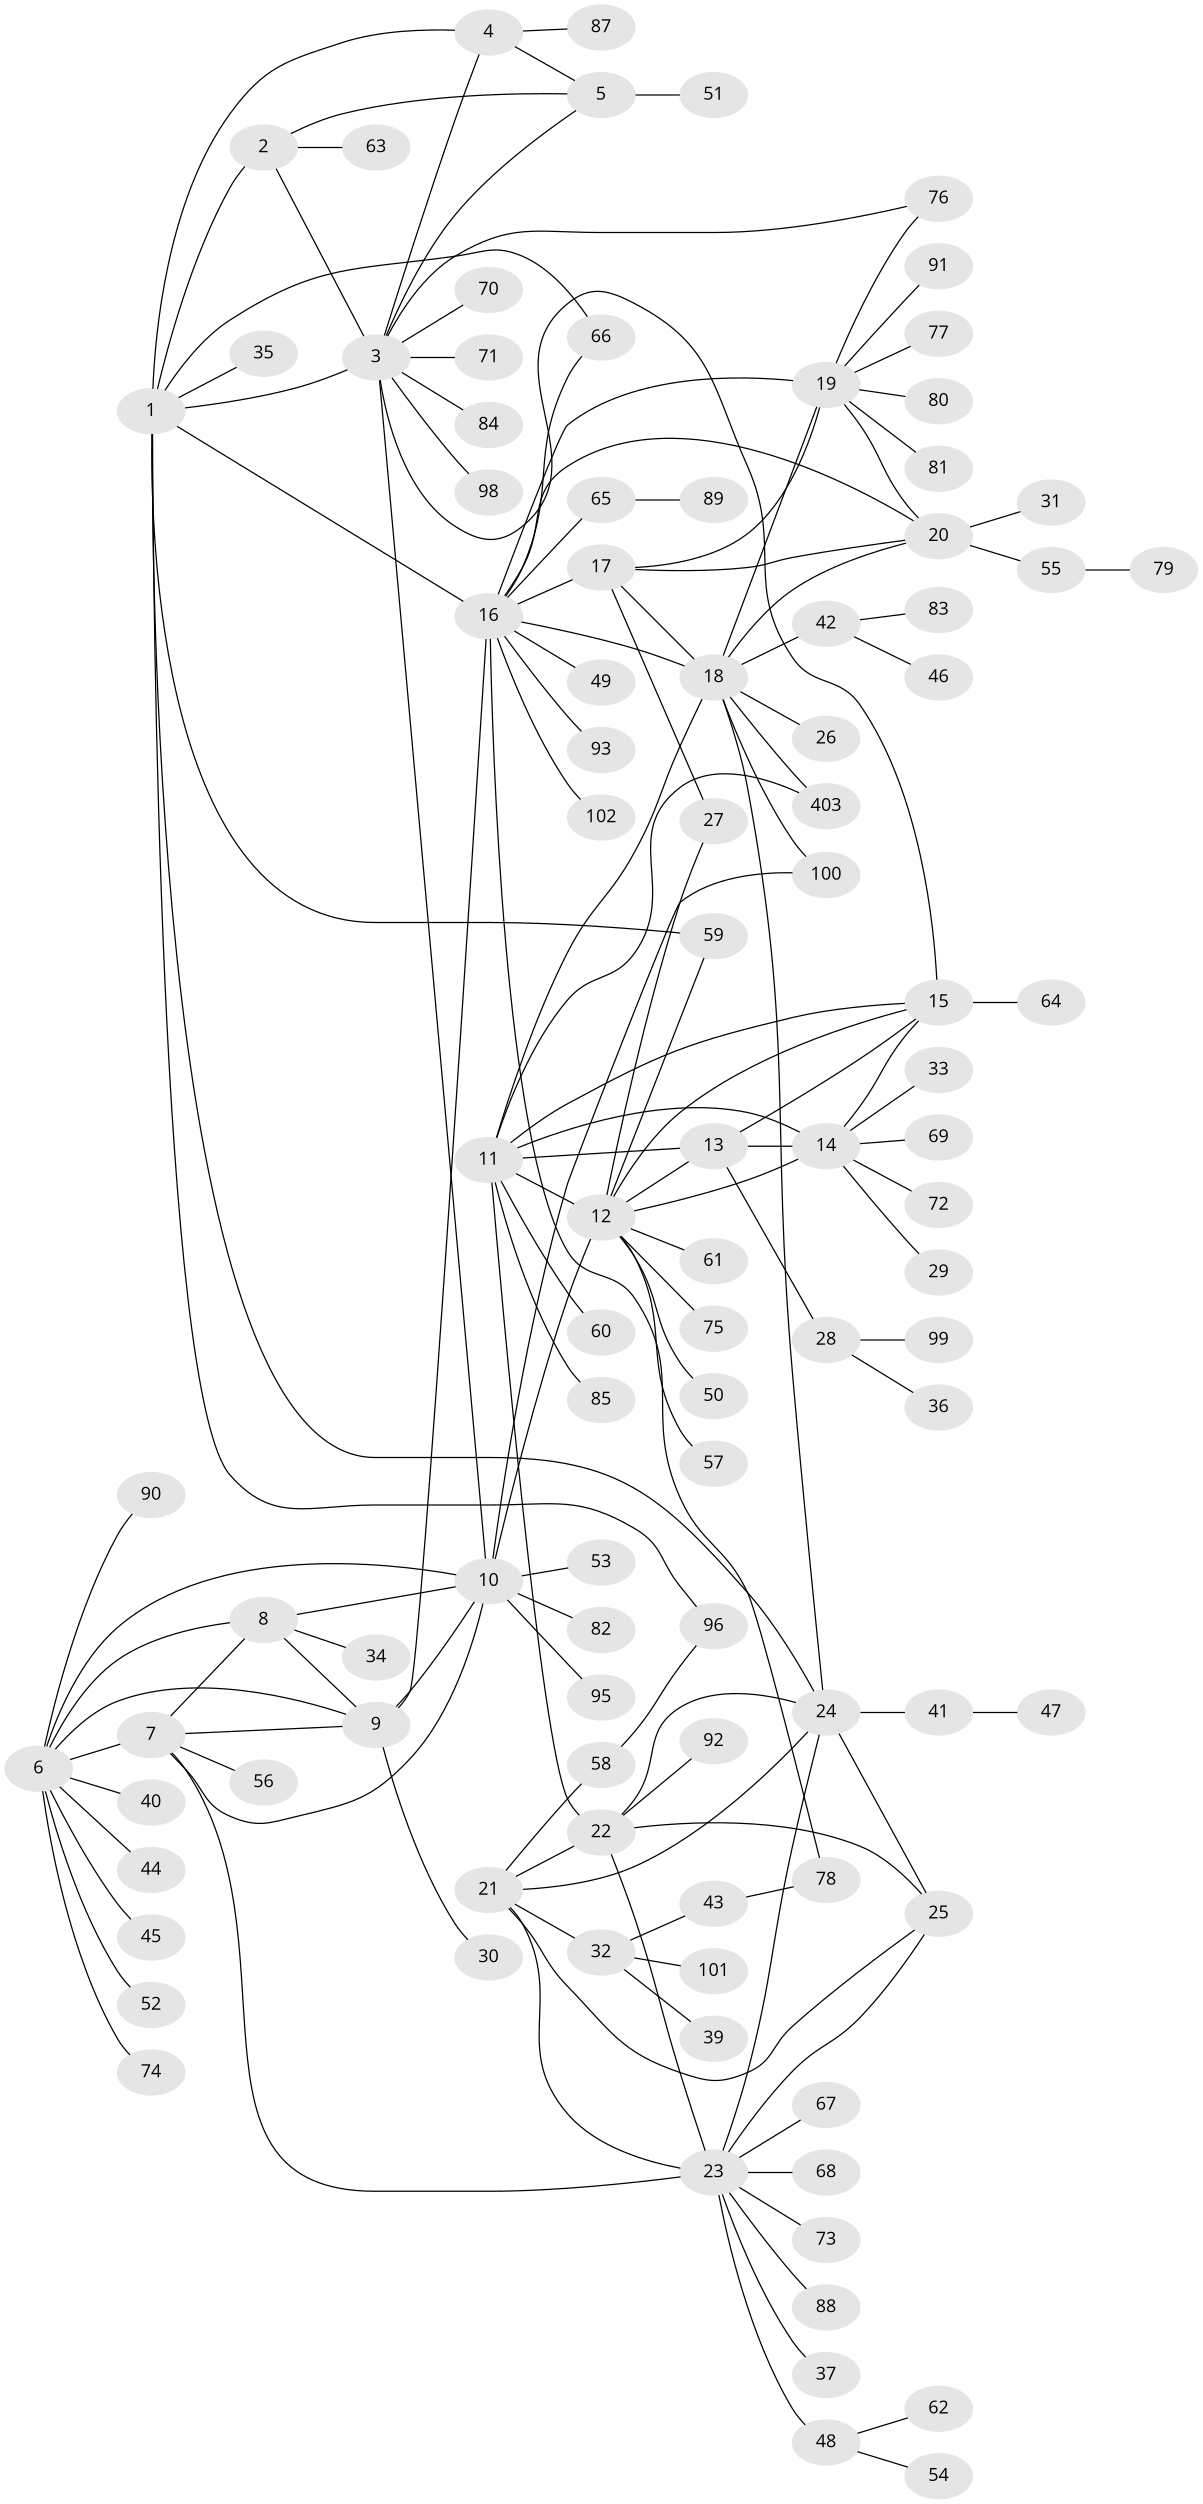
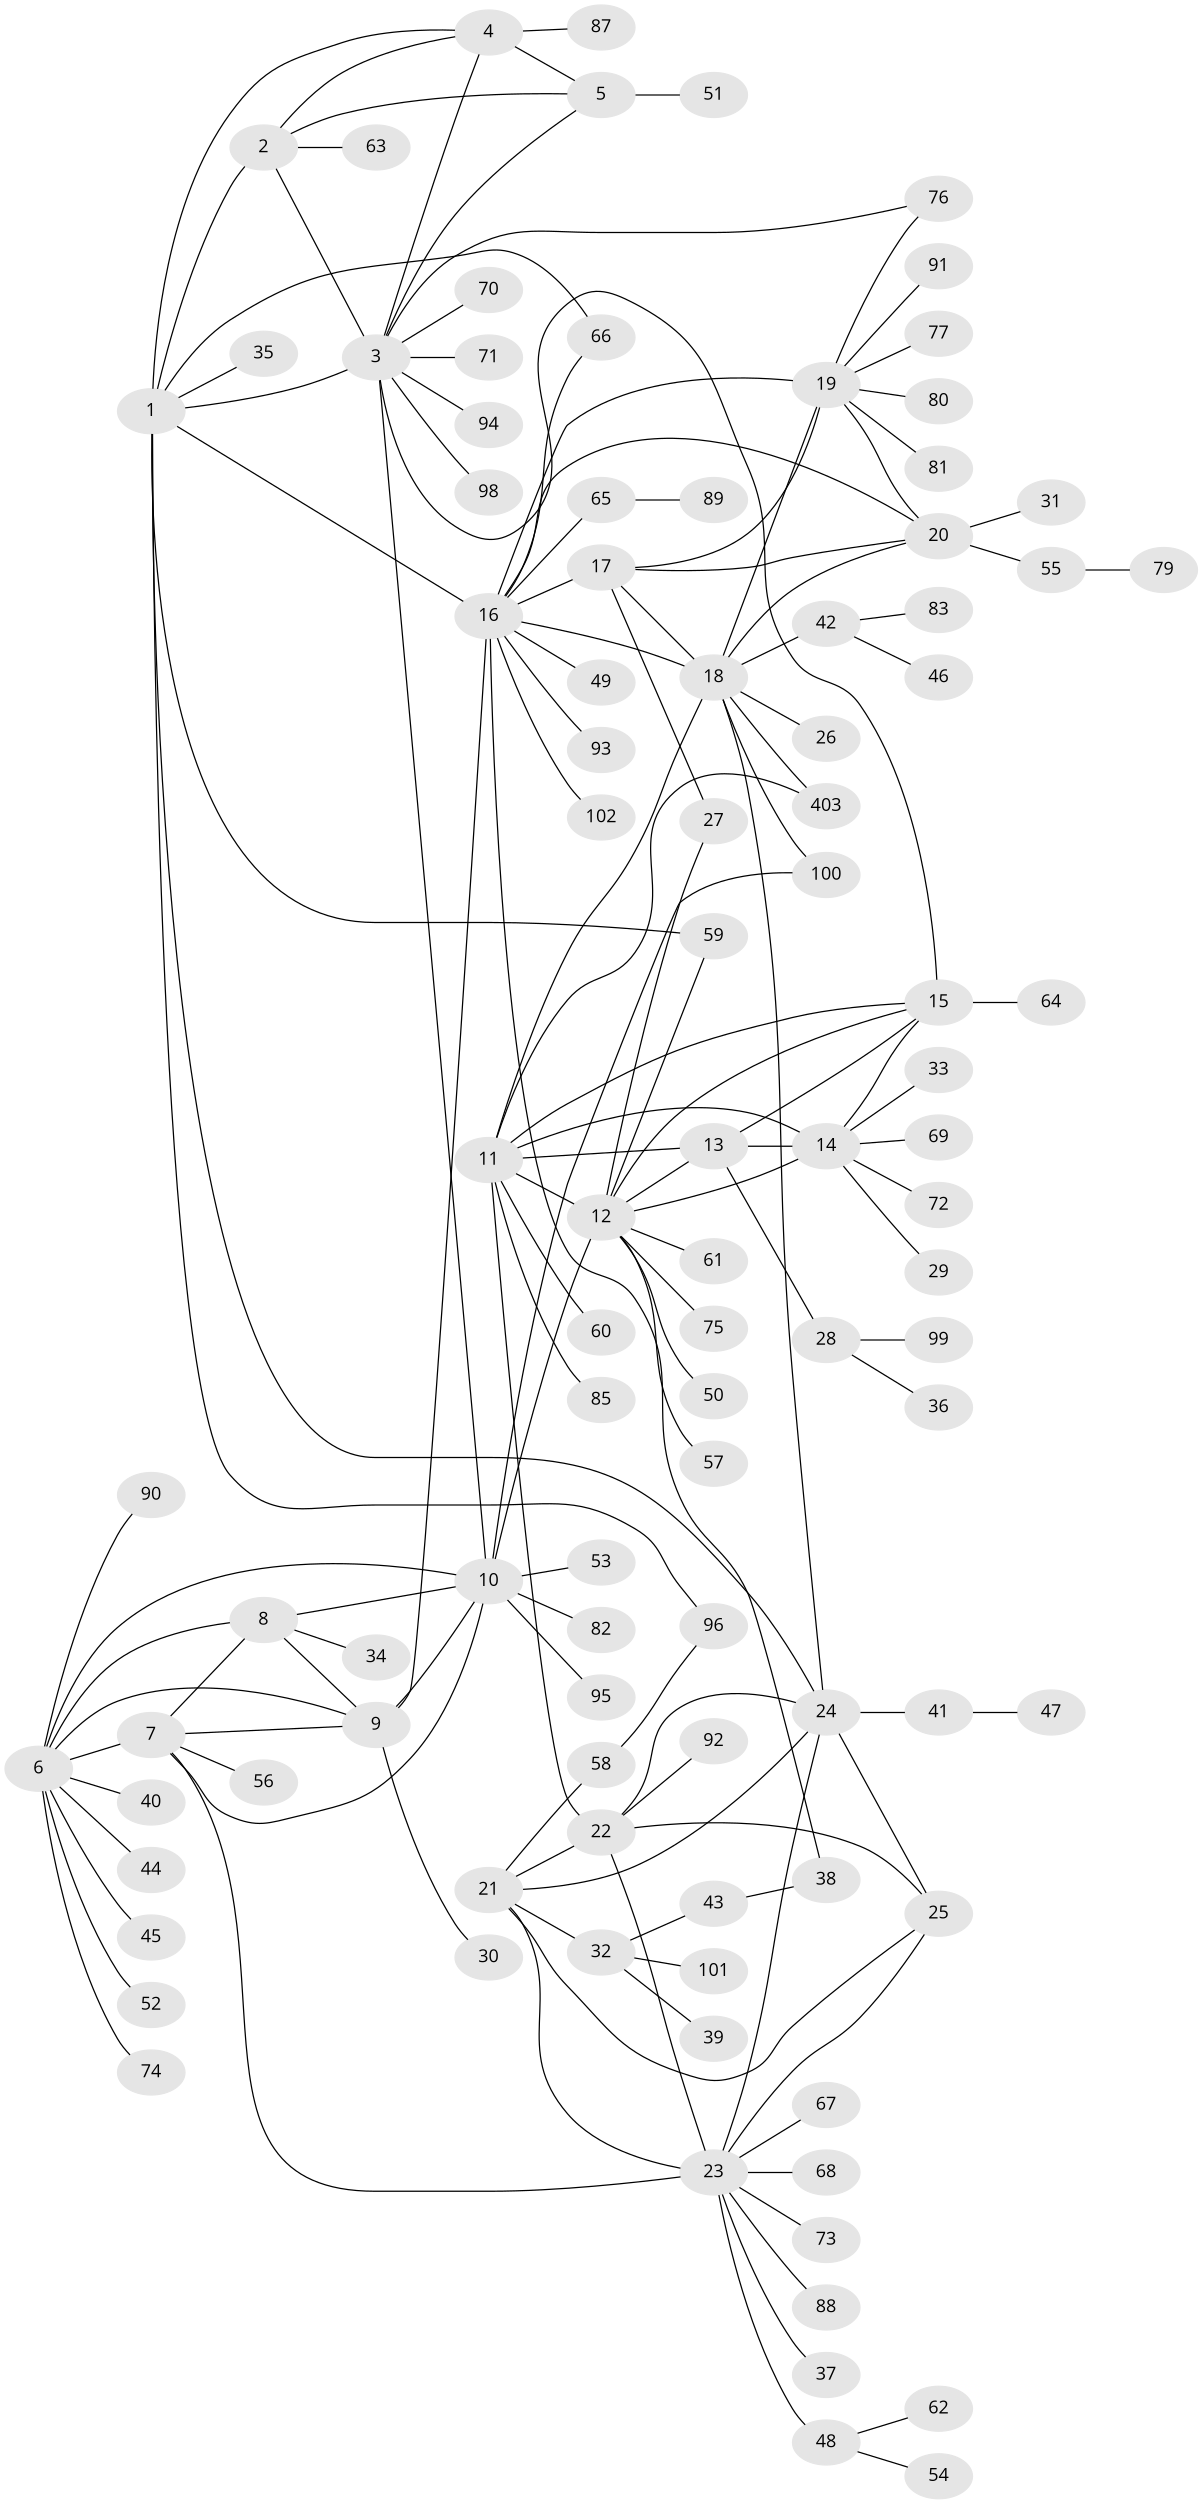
none -> (358, 64)
(489, 425) -> (489, 425)
(826, 1880) -> (826, 1880)
